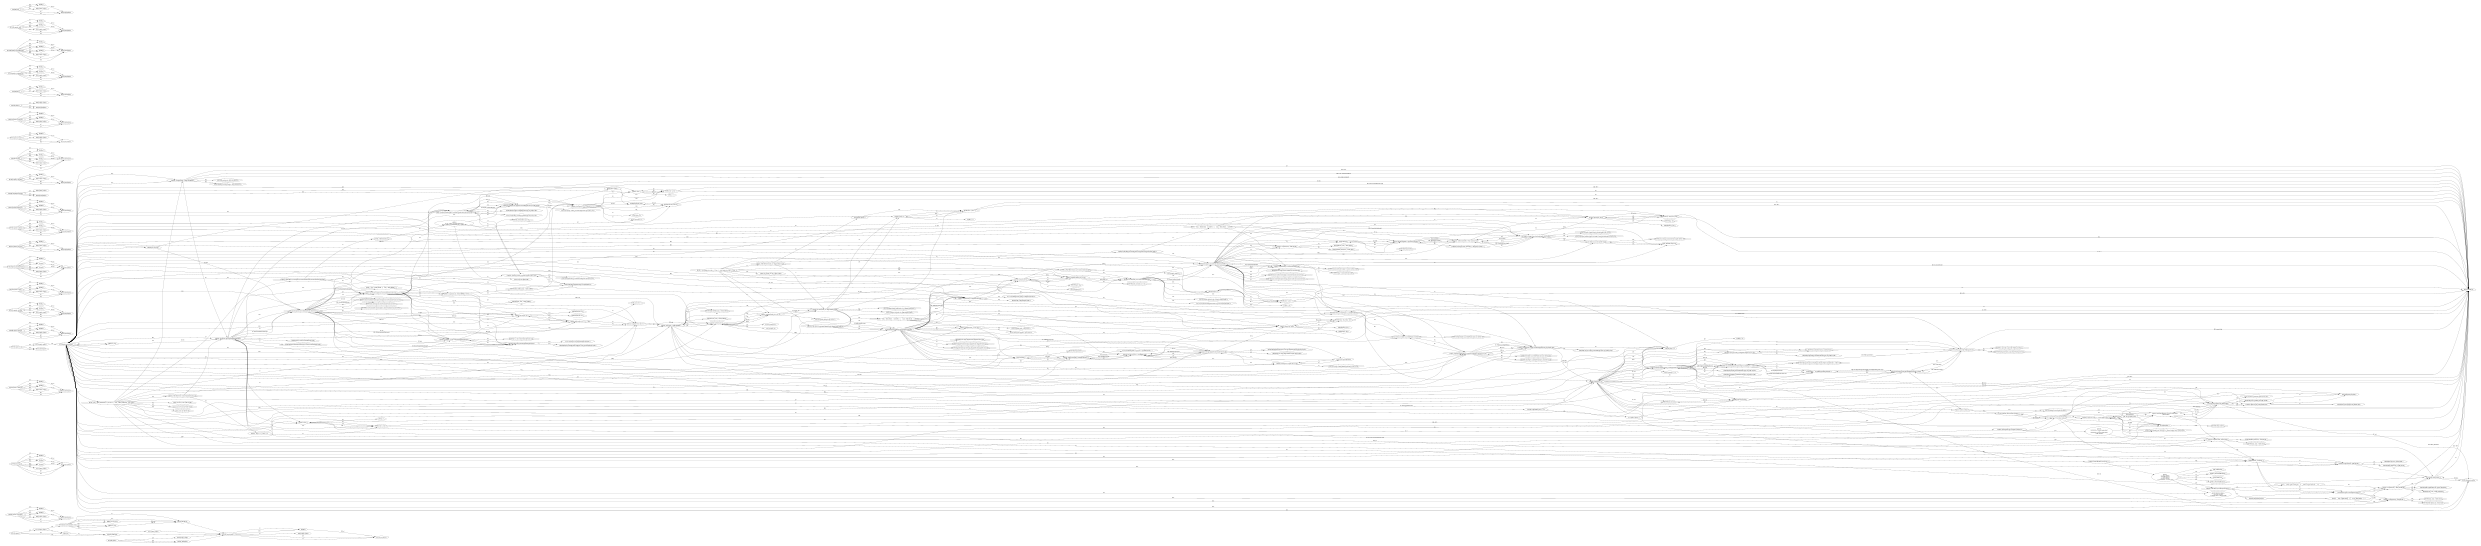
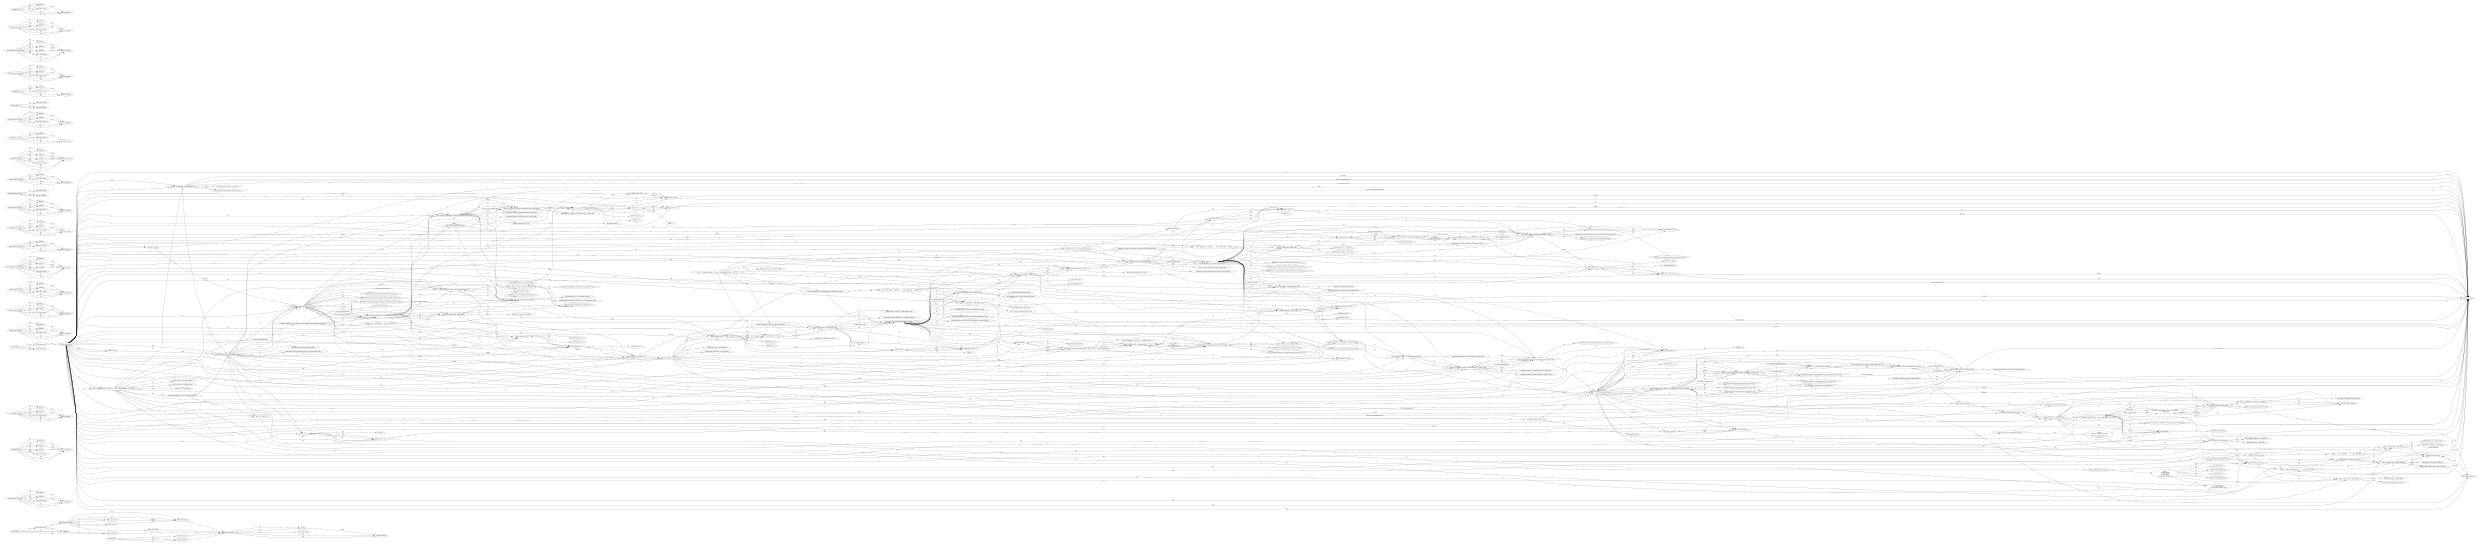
(1985, 349) -> (1942, 377)
(2256, 396) -> none
